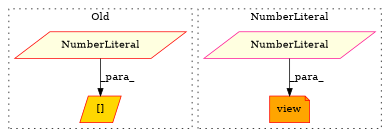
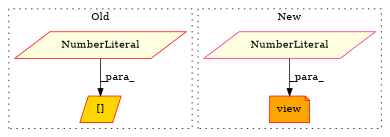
(290, 17) -> (290, 17)
